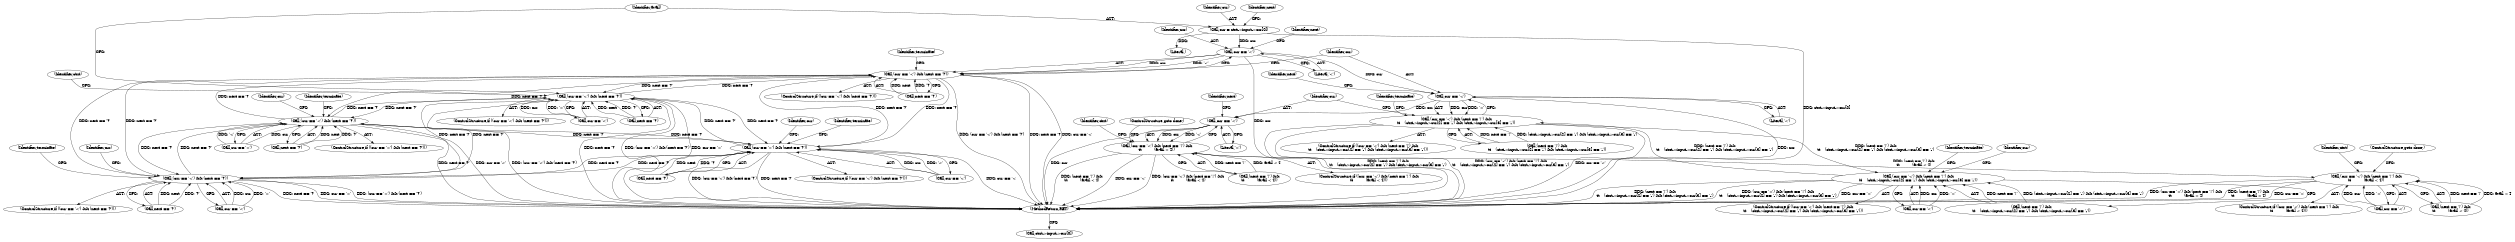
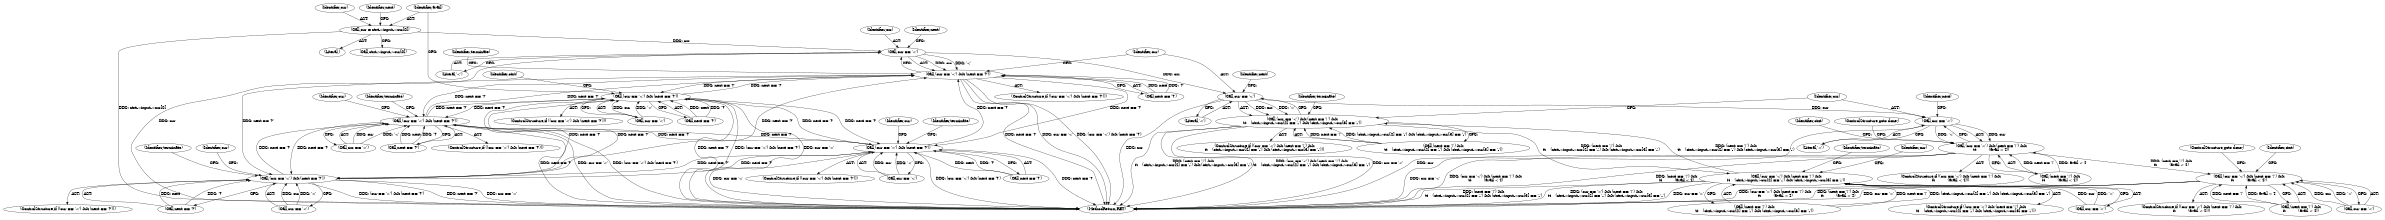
(1184, 41) -> (364, 41)
(1049, 220) -> (381, 40)
